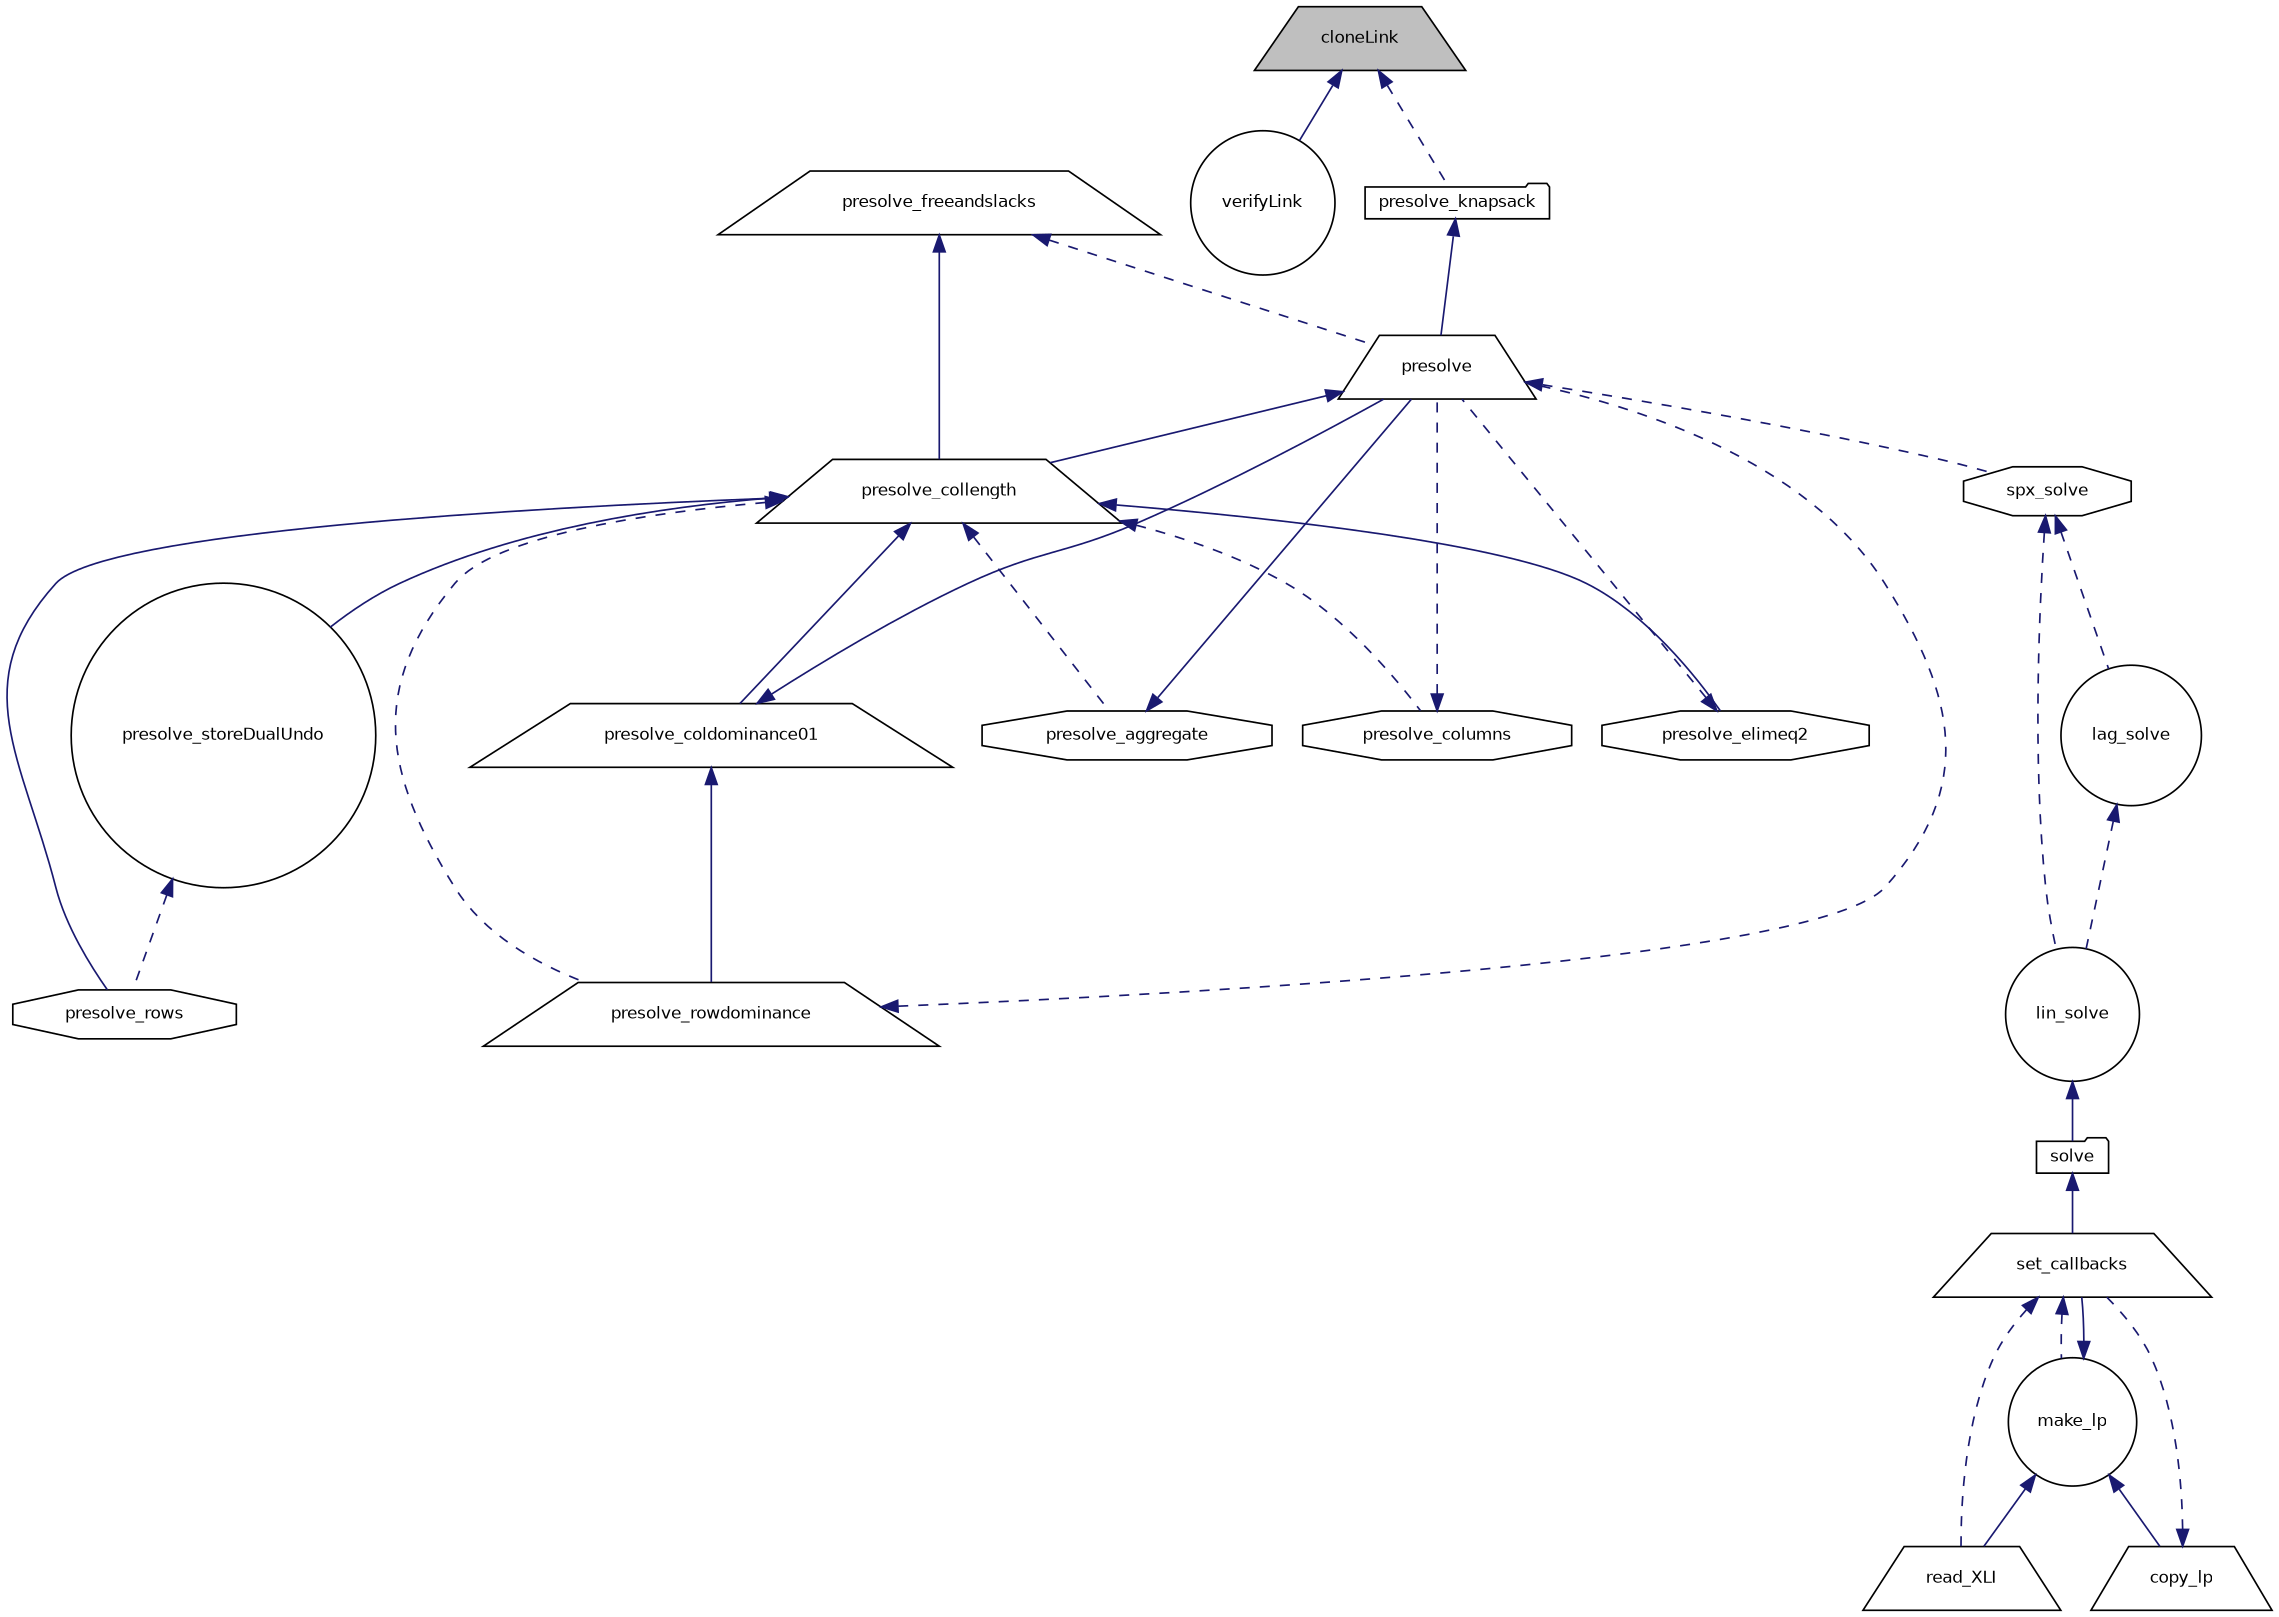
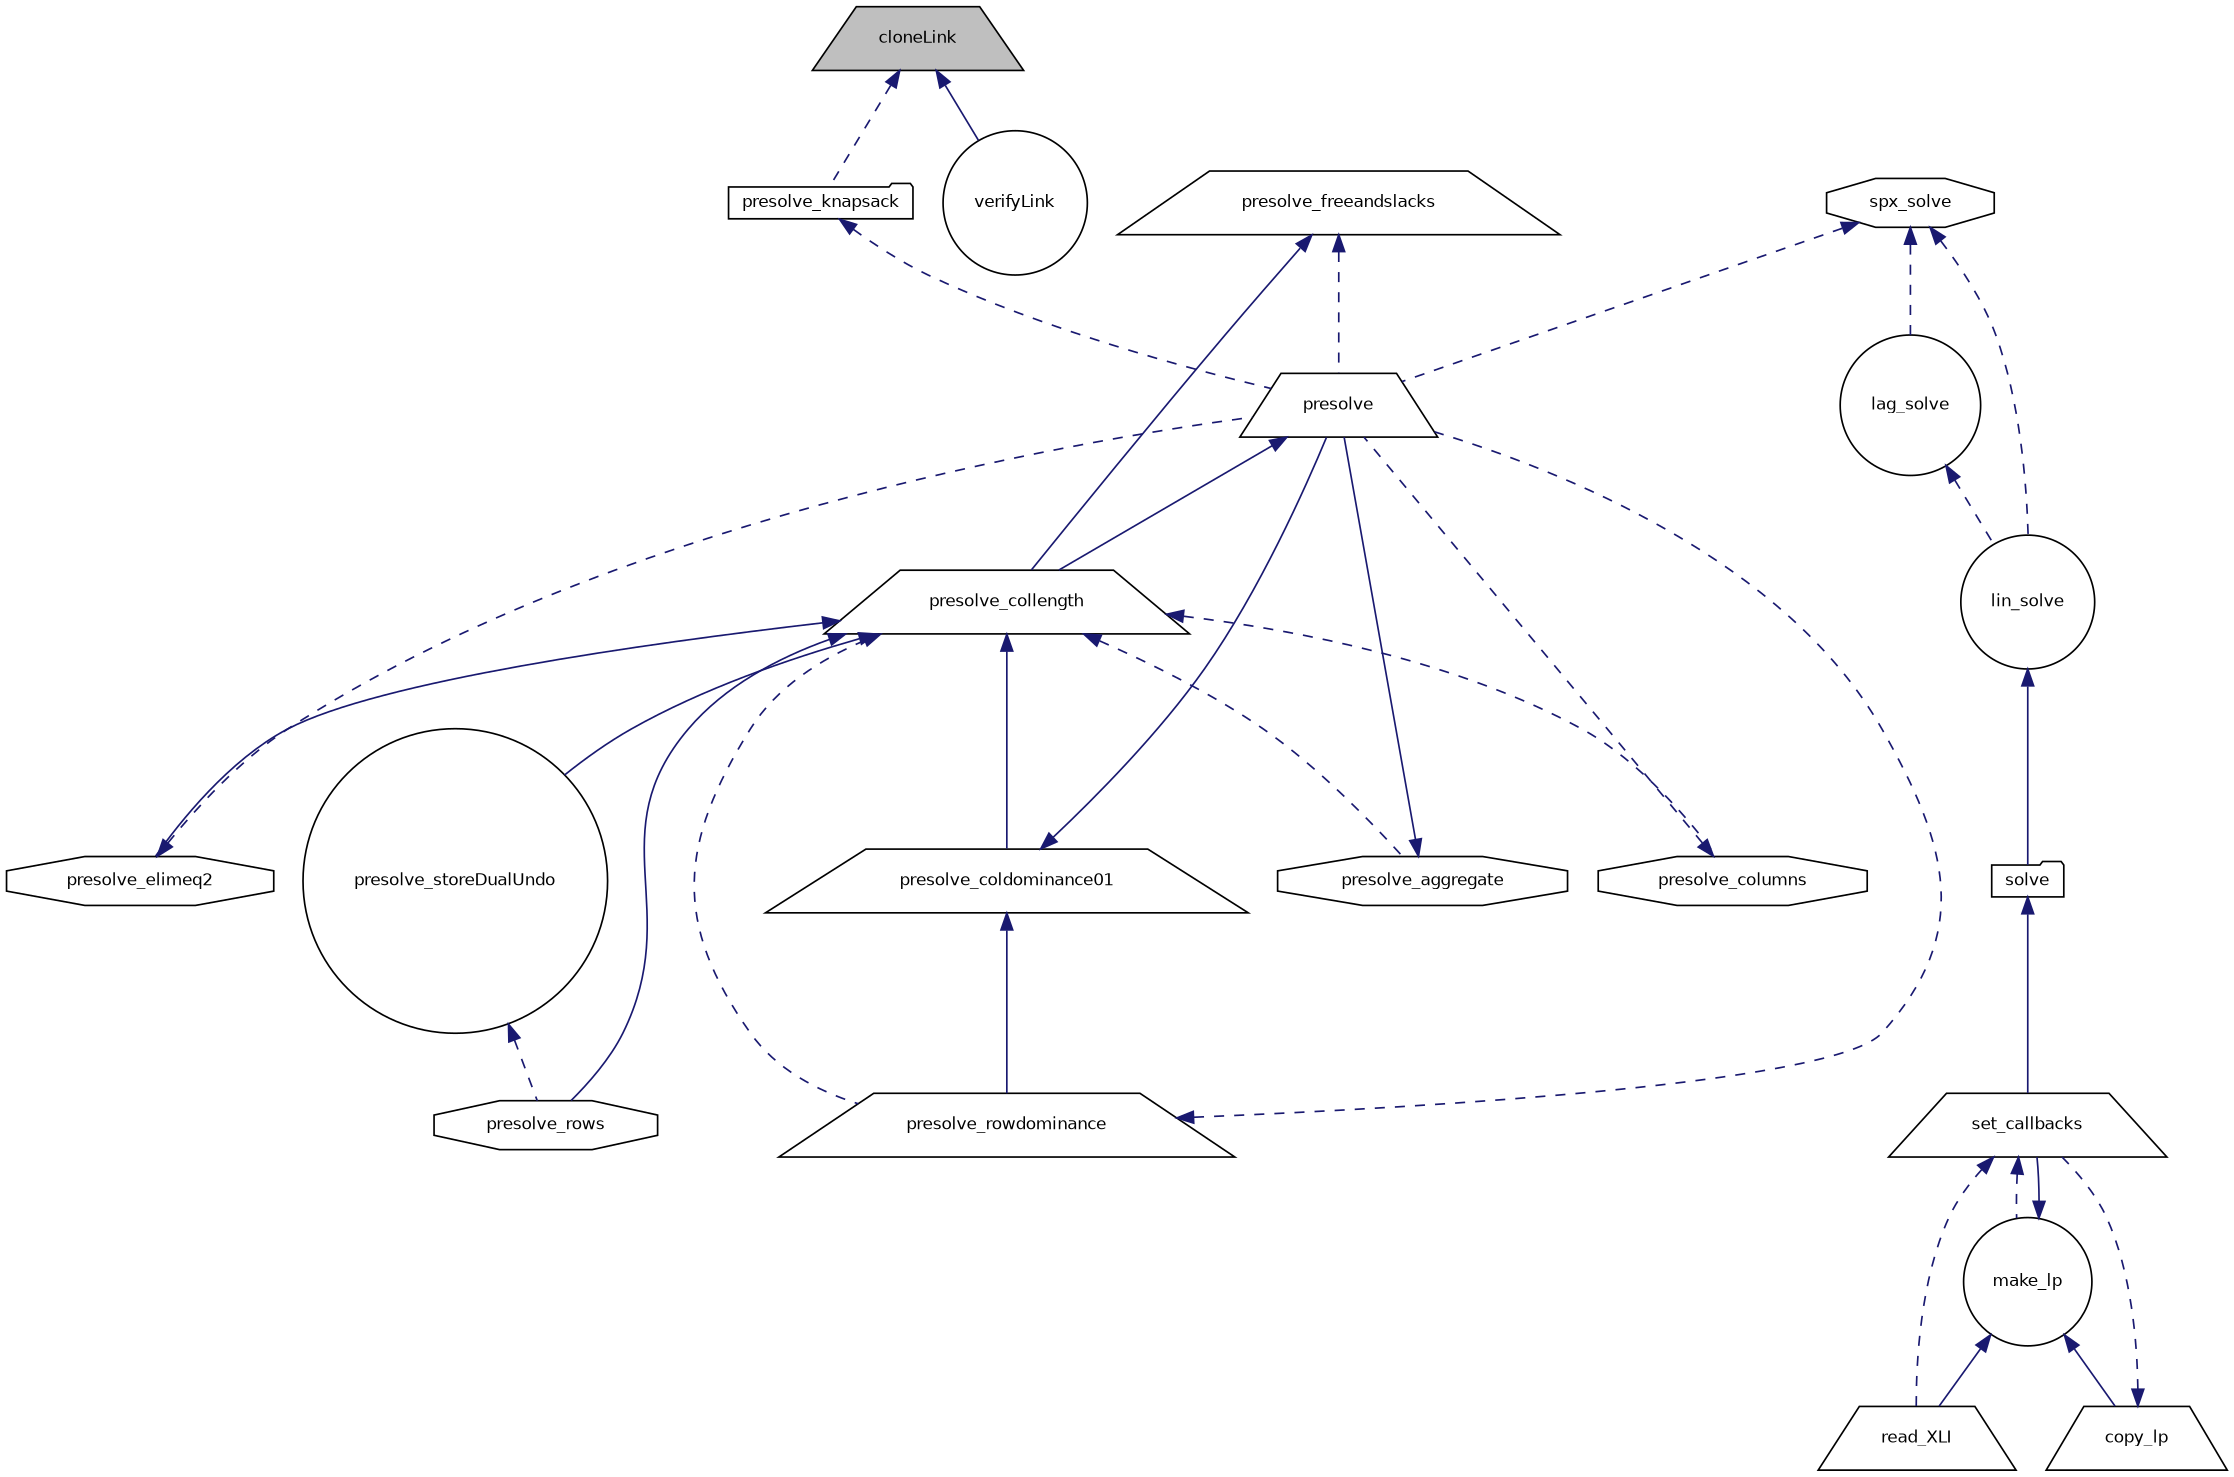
(1447, 286) -> (1055, 326)
(1768, 424) -> (1622, 305)
